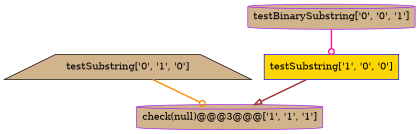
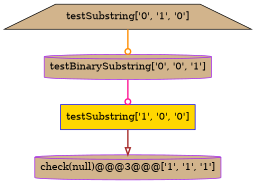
(176, 91) -> (128, 39)
